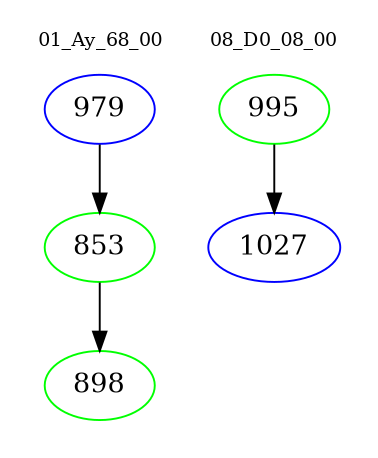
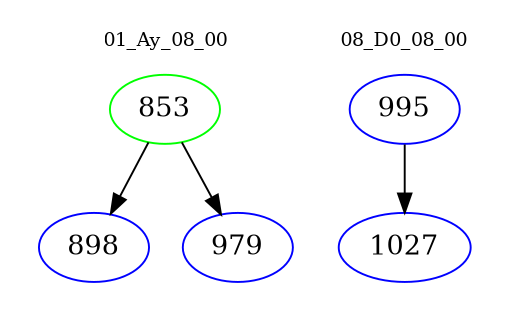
(101, 41) -> (166, 41)
(274, 109) -> (405, 109)
(100, 169) -> (197, 170)
(100, 386) -> (94, 247)
